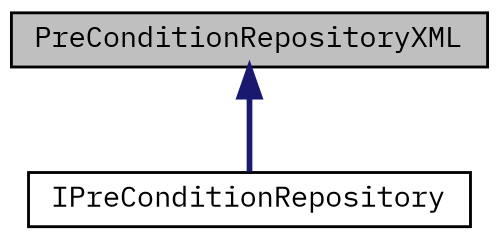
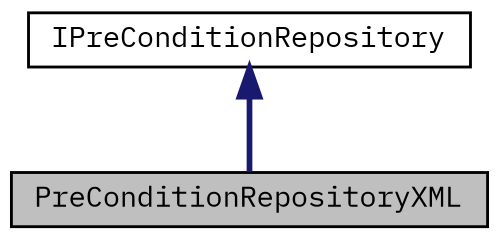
(249, 135) -> (249, 135)
